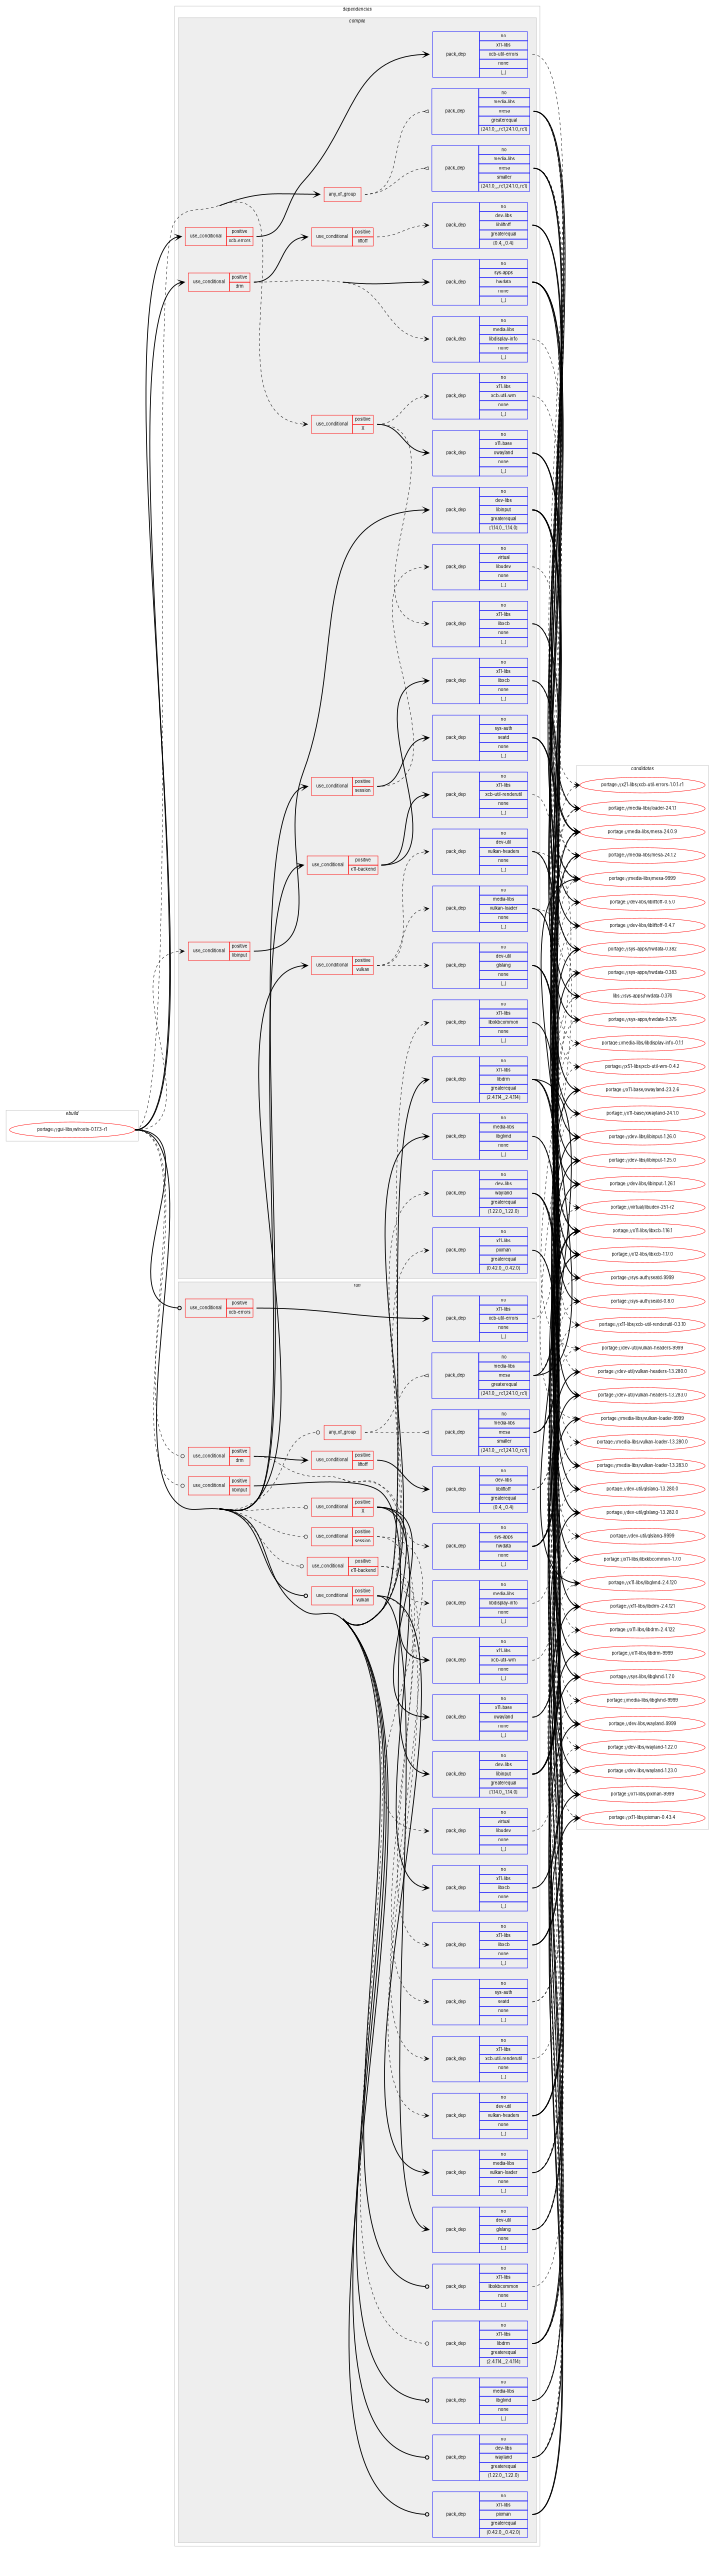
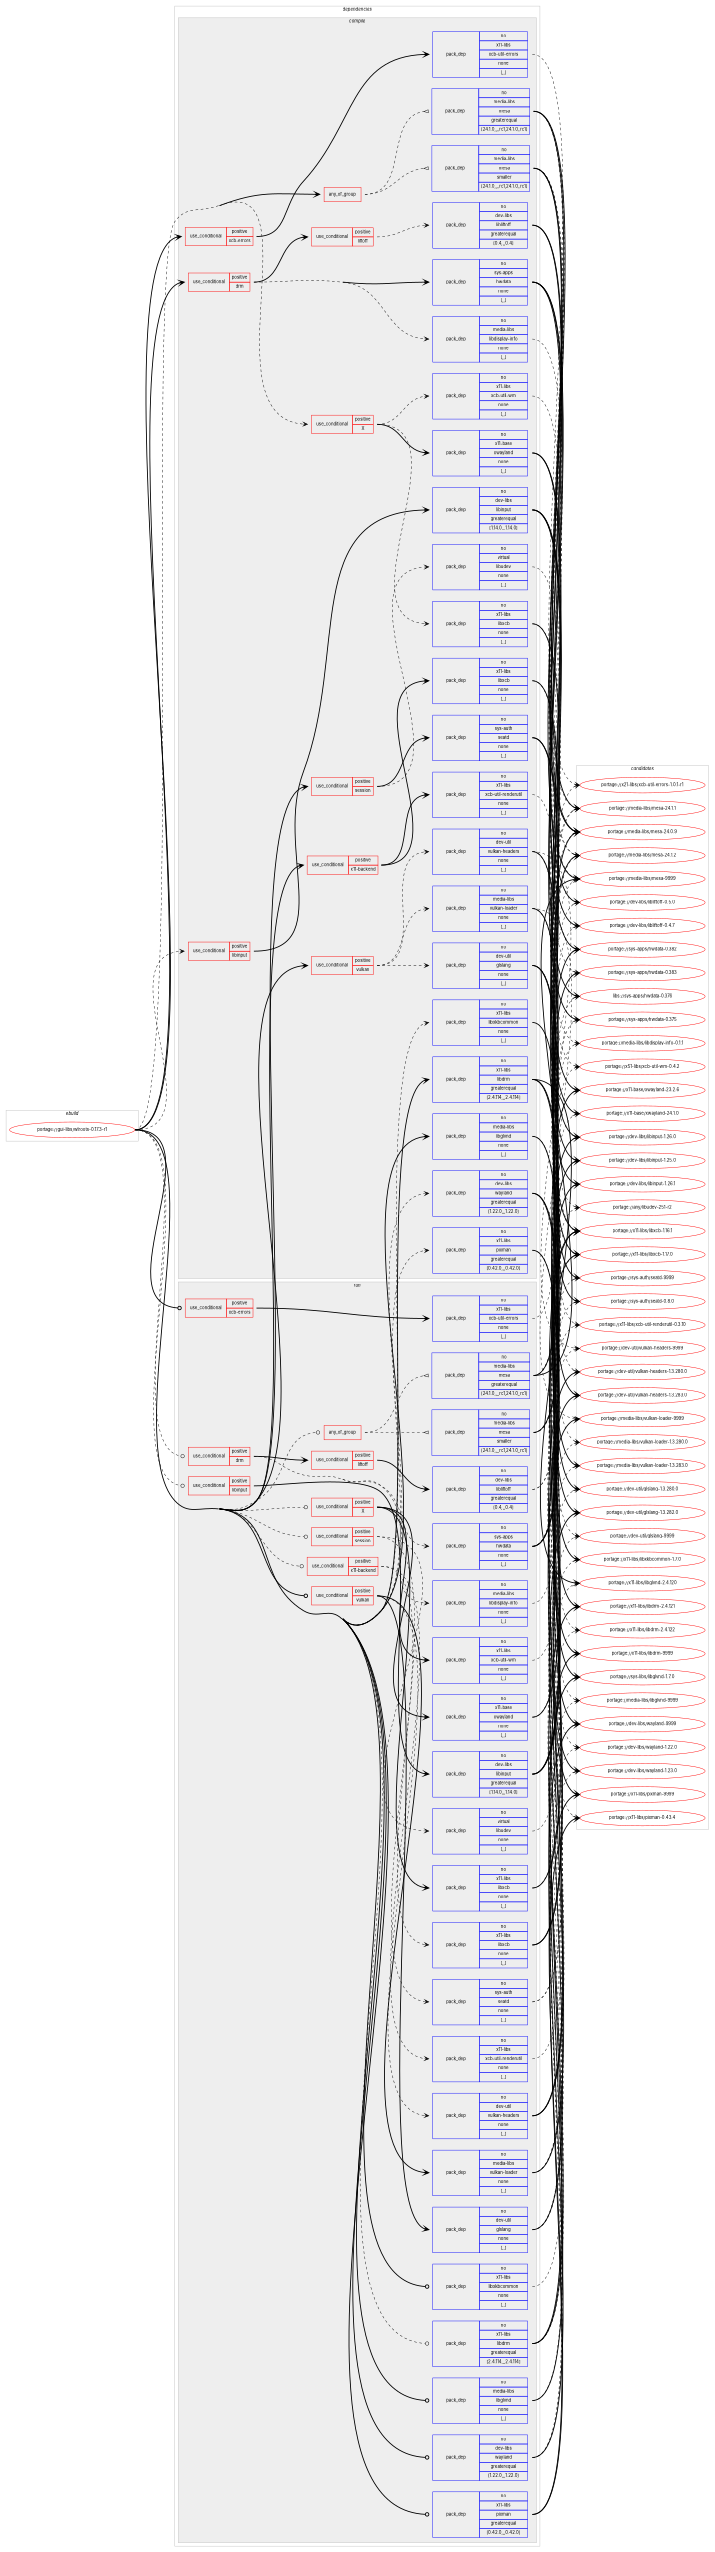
(643, 809) -> (643, 809)
(643, 1208) -> (643, 1208)
(643, 1255) -> (643, 1255)
